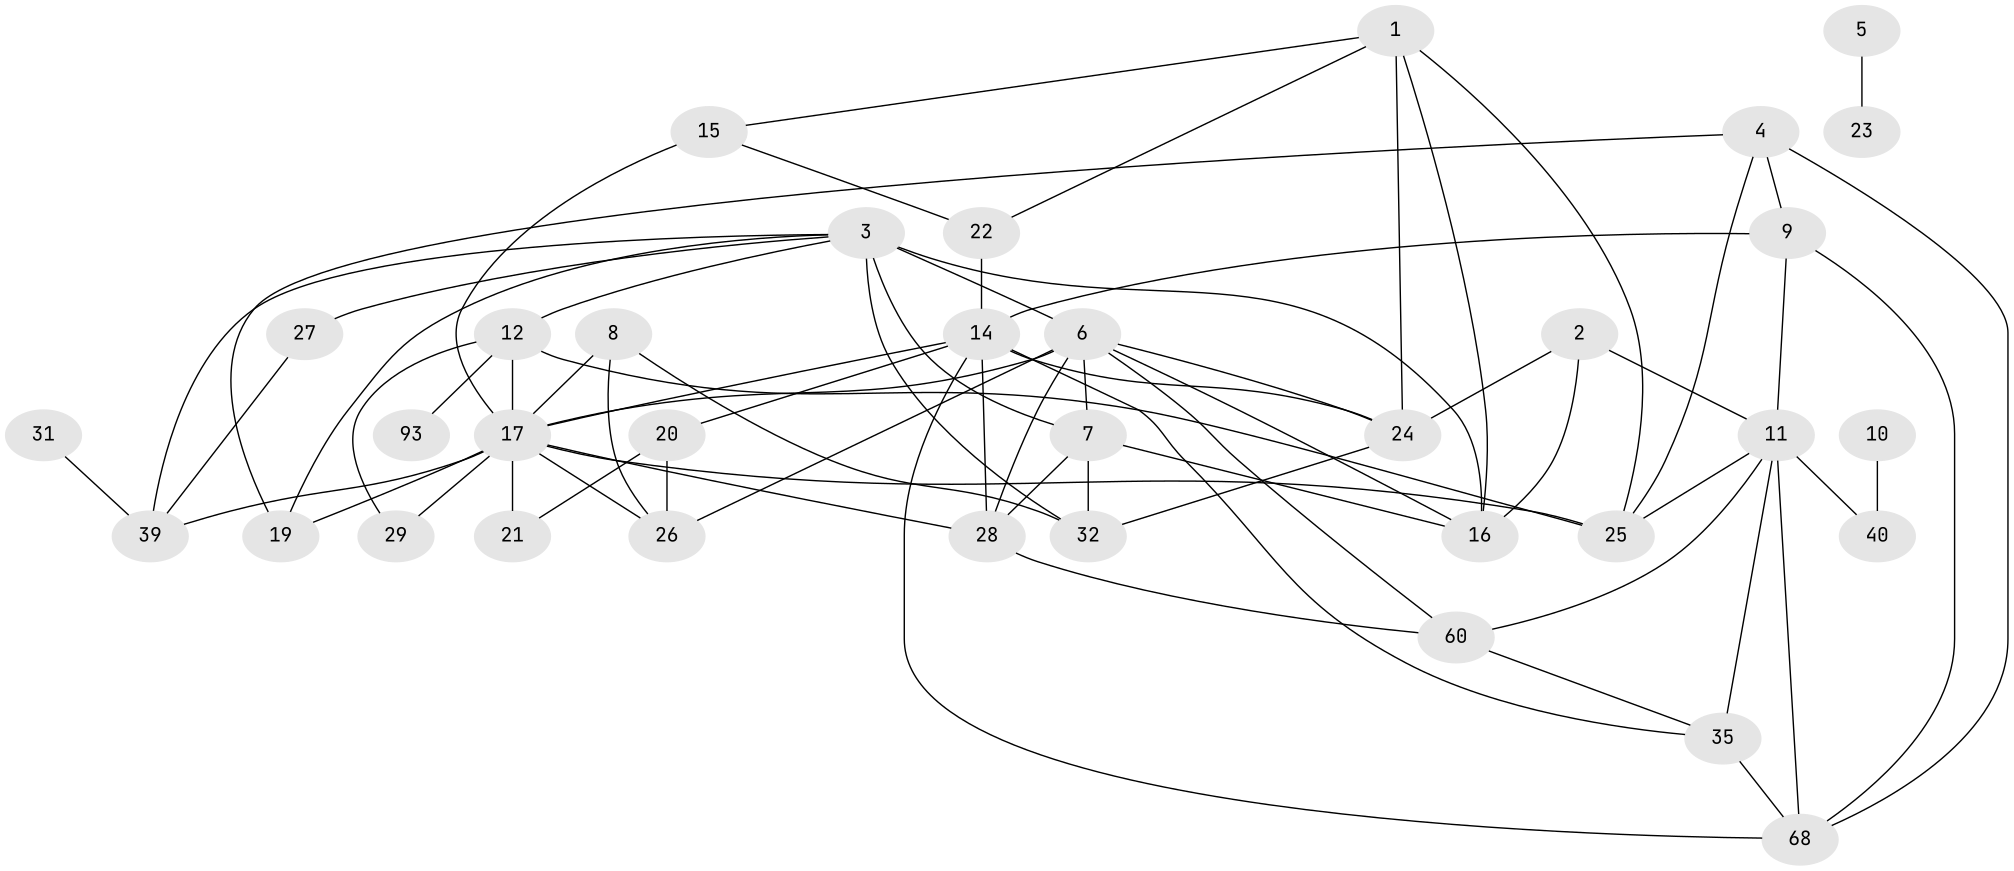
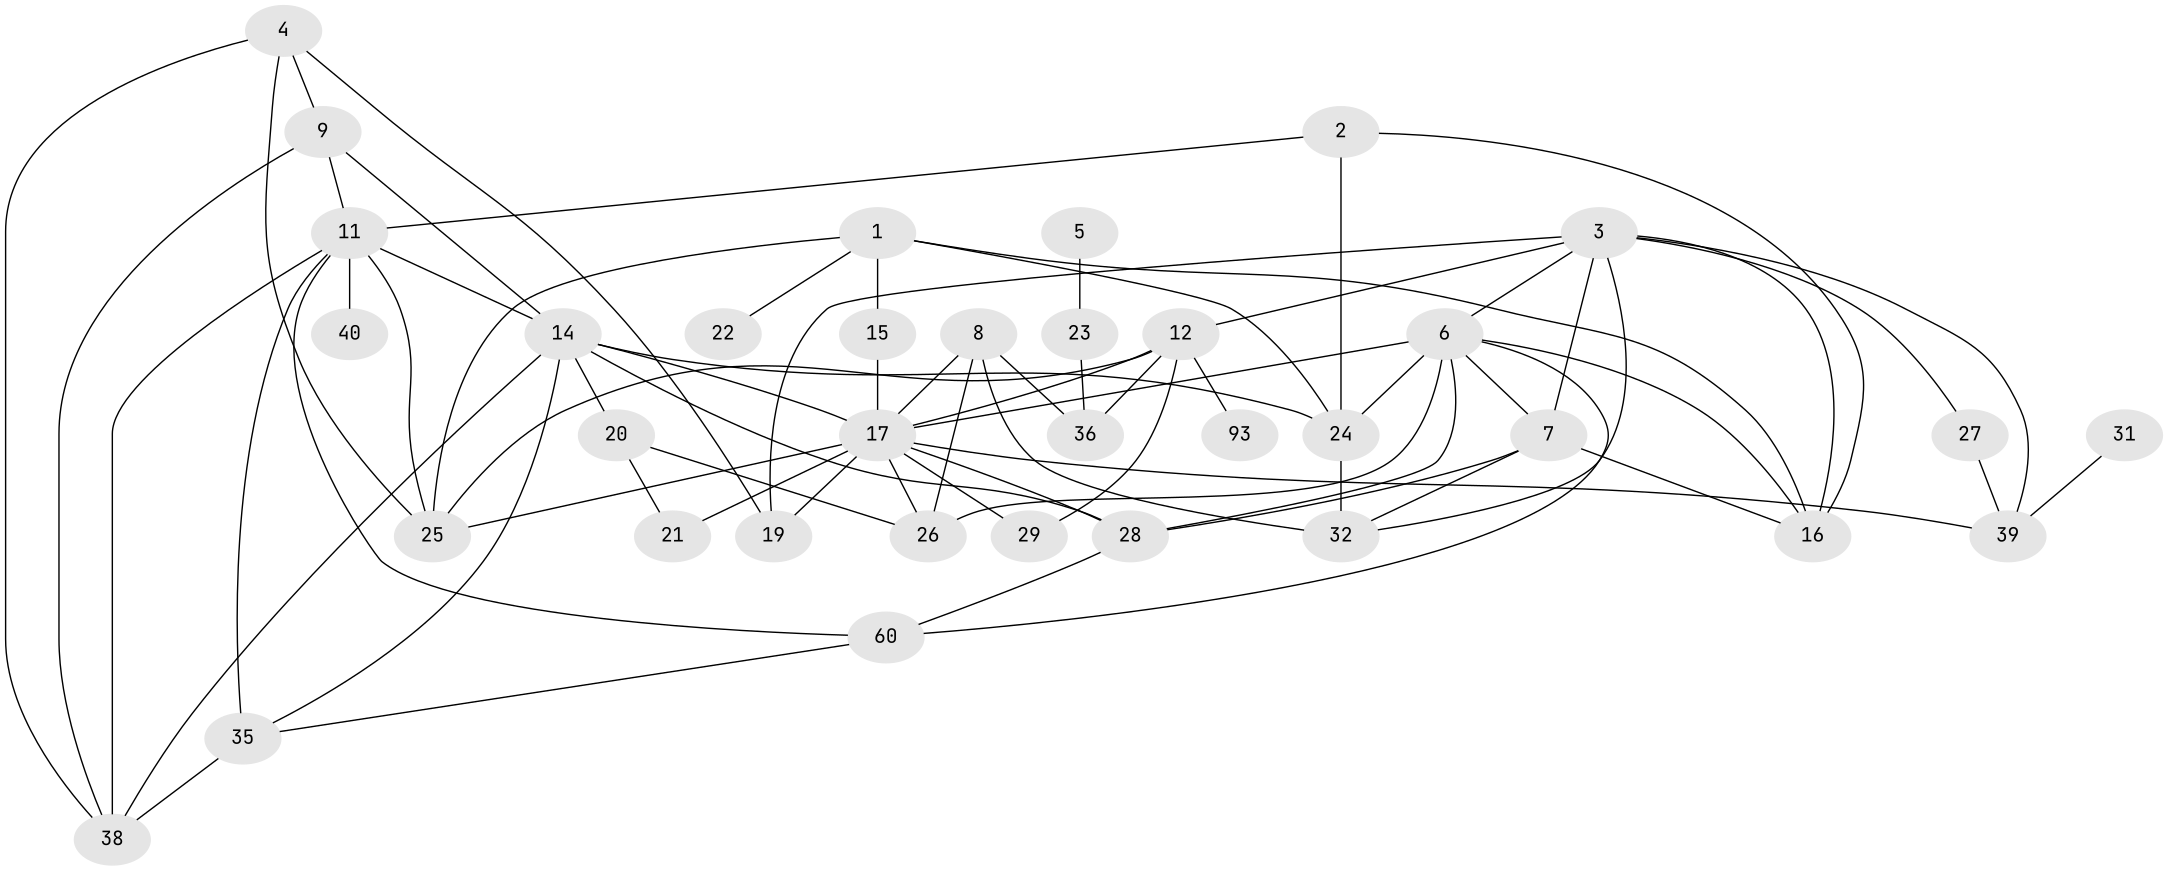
(845, 182) -> none
(982, 296) -> (456, 284)
none -> (1085, 435)
(1877, 435) -> none
(1800, 840) -> (112, 840)
